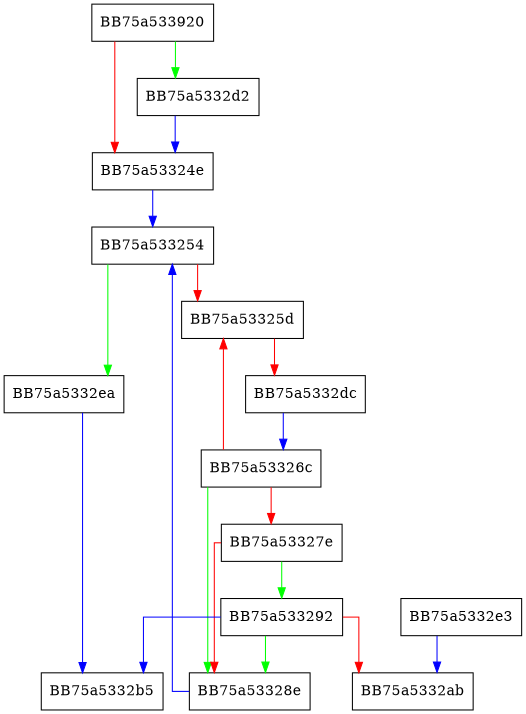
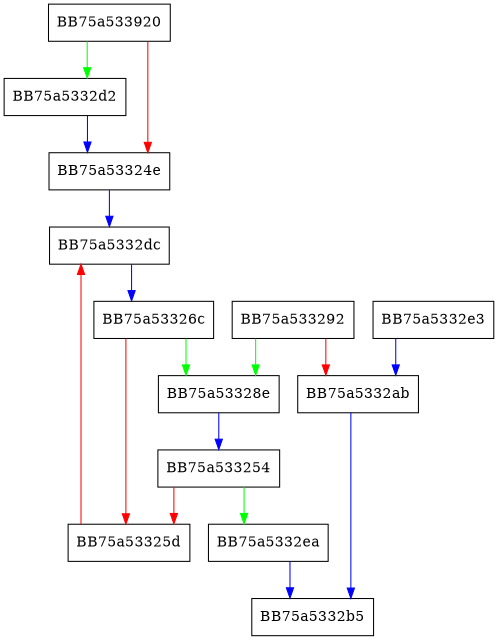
(153, 203) -> (109, 203)
(282, 543) -> none
(159, 617) -> (351, 500)
